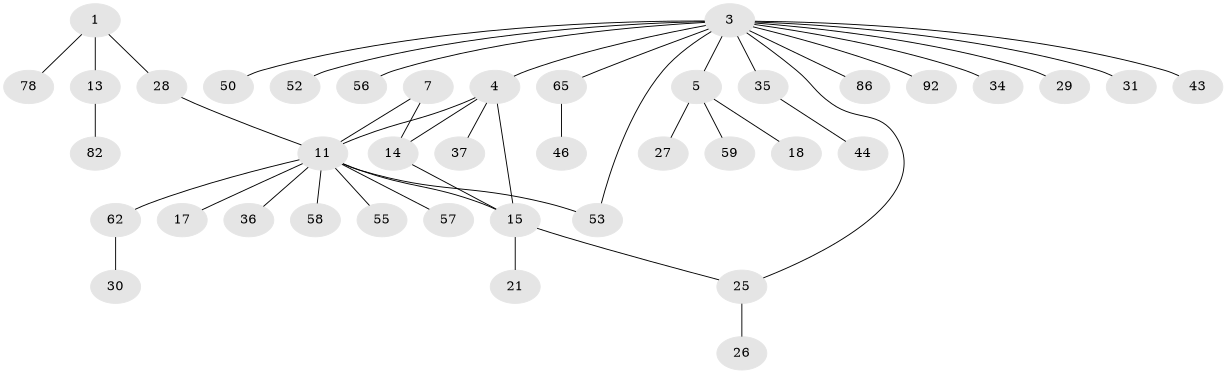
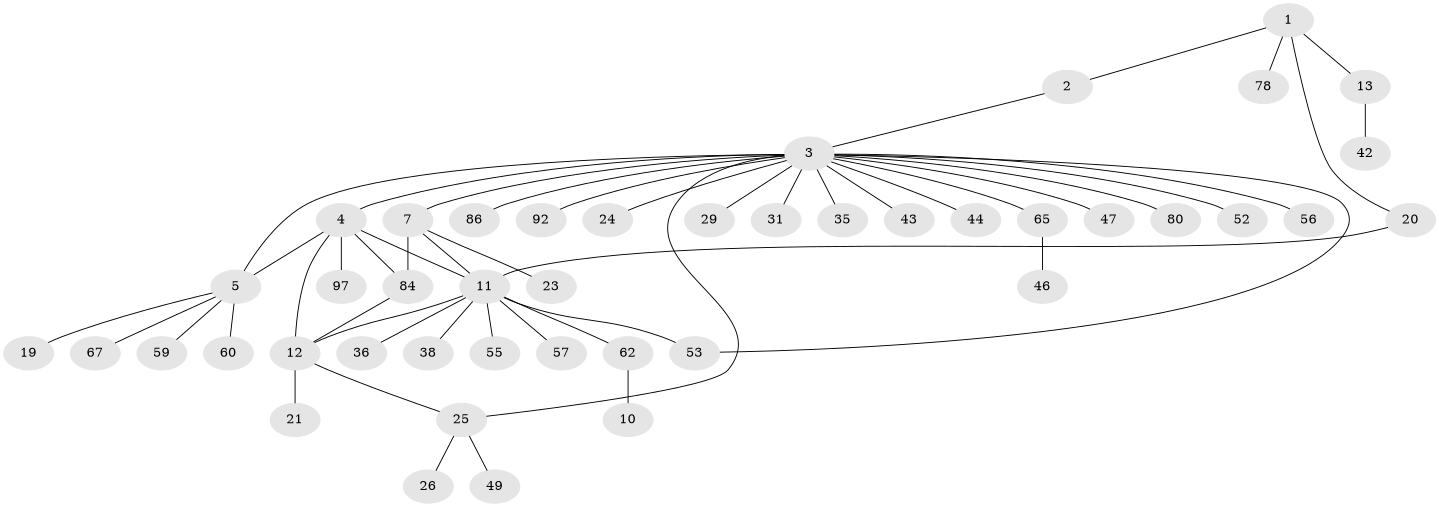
(162, 87) -> (1411, 220)
(228, 87) -> (1176, 220)
(998, 87) -> (608, 220)
none -> (1067, 87)
(813, 120) -> (894, 184)
(95, 154) -> (1365, 154)
(393, 154) -> (408, 287)
(460, 154) -> (341, 287)
(663, 154) -> (95, 353)
(796, 154) -> (29, 353)
none -> (604, 171)
(182, 220) -> none
(315, 220) -> (428, 353)
(515, 220) -> (295, 353)
none -> (1109, 220)
none -> (289, 253)
(116, 287) -> (628, 420)
none -> (551, 287)
none -> (228, 353)
none -> (495, 487)
